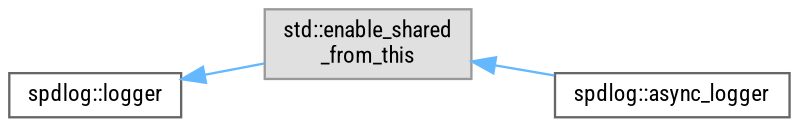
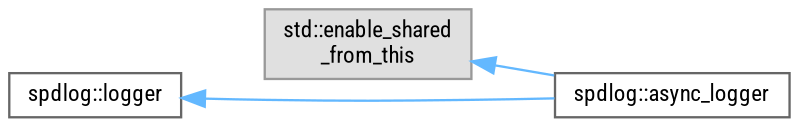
(234, 69) -> (380, 101)
